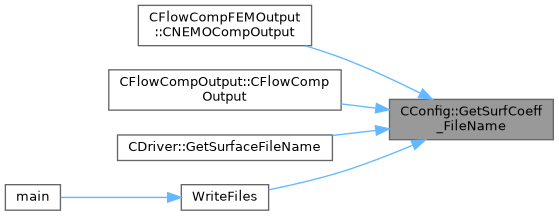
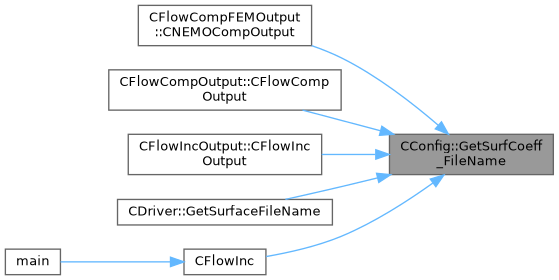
none -> (225, 154)
(225, 197) -> (225, 262)
